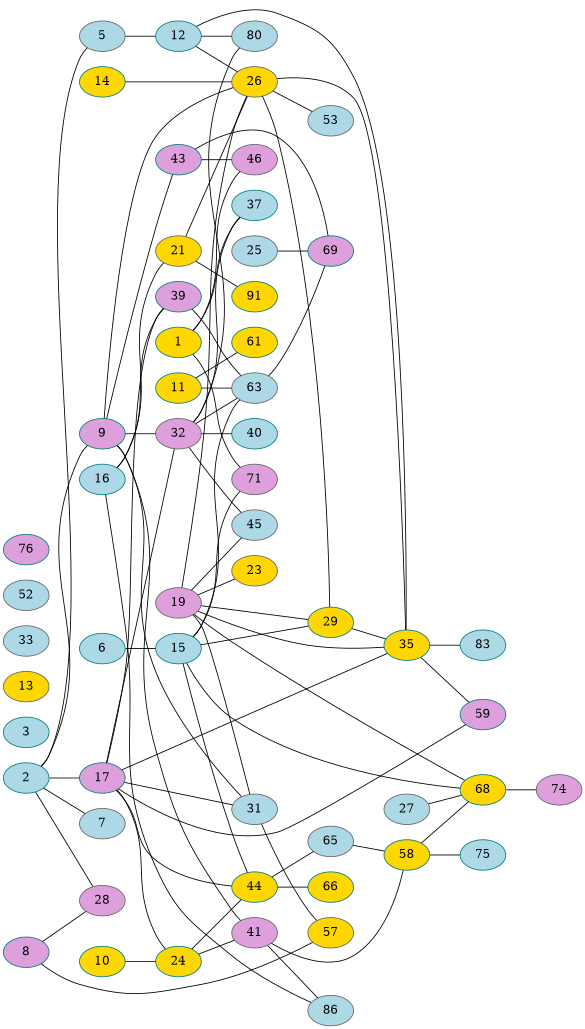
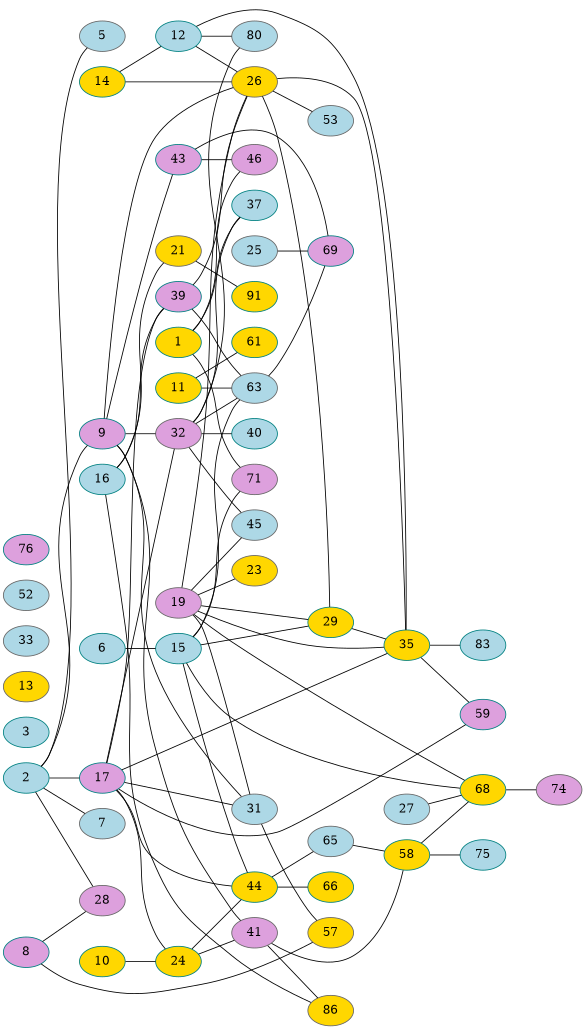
(141, 36) -> (140, 59)
(217, 166) -> (222, 192)
(331, 1011) -> (331, 1011)
